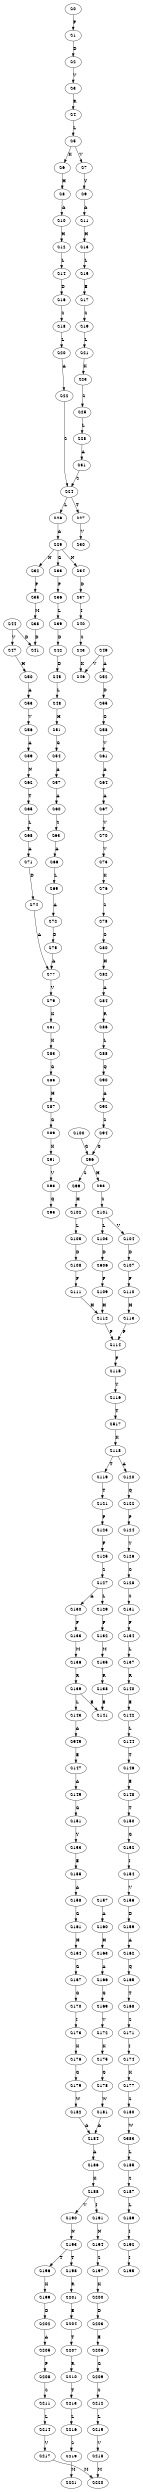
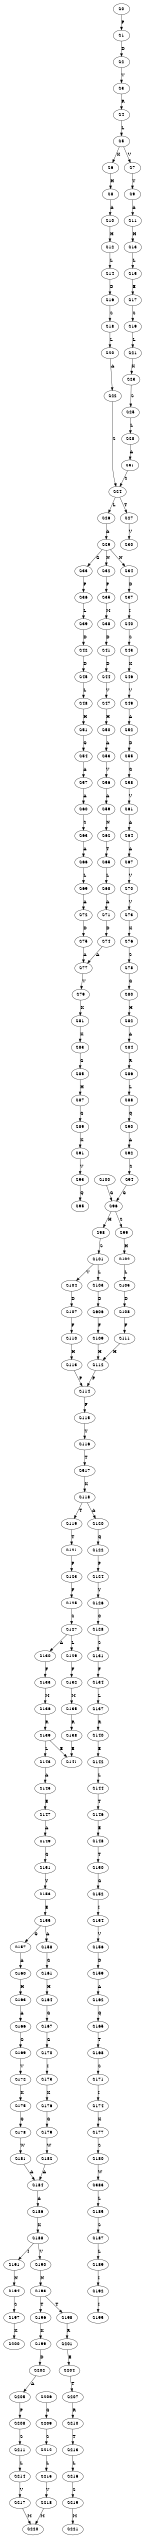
(23, 636) -> (106, 662)
(93, 663) -> (129, 689)
(76, 1742) -> (45, 1788)
none -> (34, 1933)
(98, 2324) -> none
